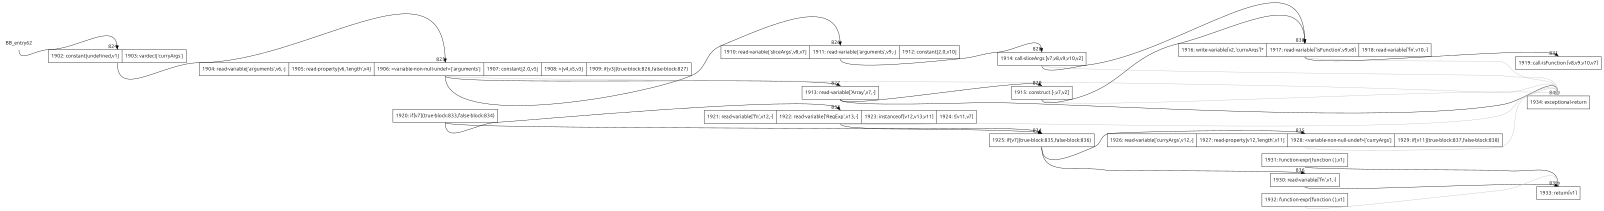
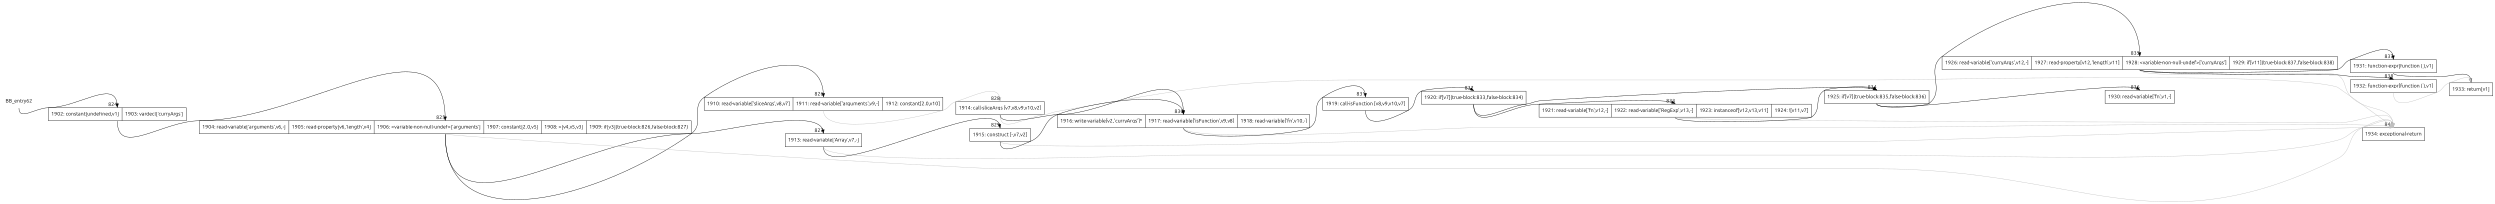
(942, 60) -> (913, 117)
none -> (2296, 71)
none -> (2265, 75)
none -> (1415, 102)
(1203, 110) -> (1611, 155)
(1430, 187) -> none
